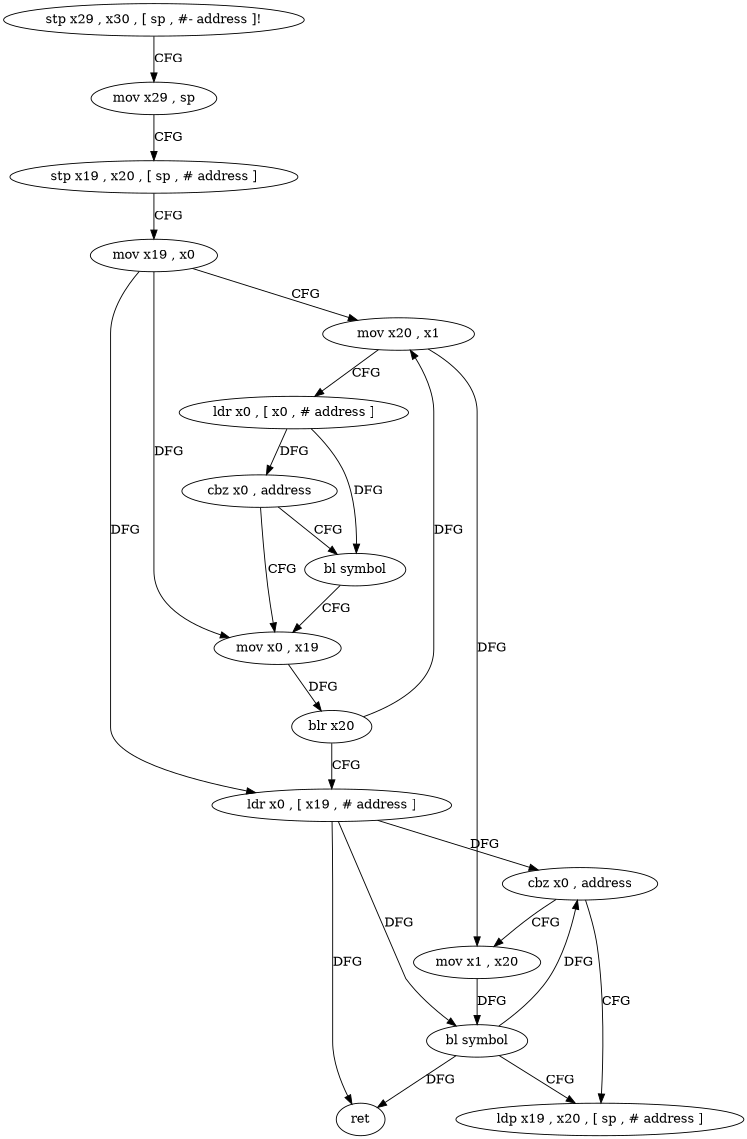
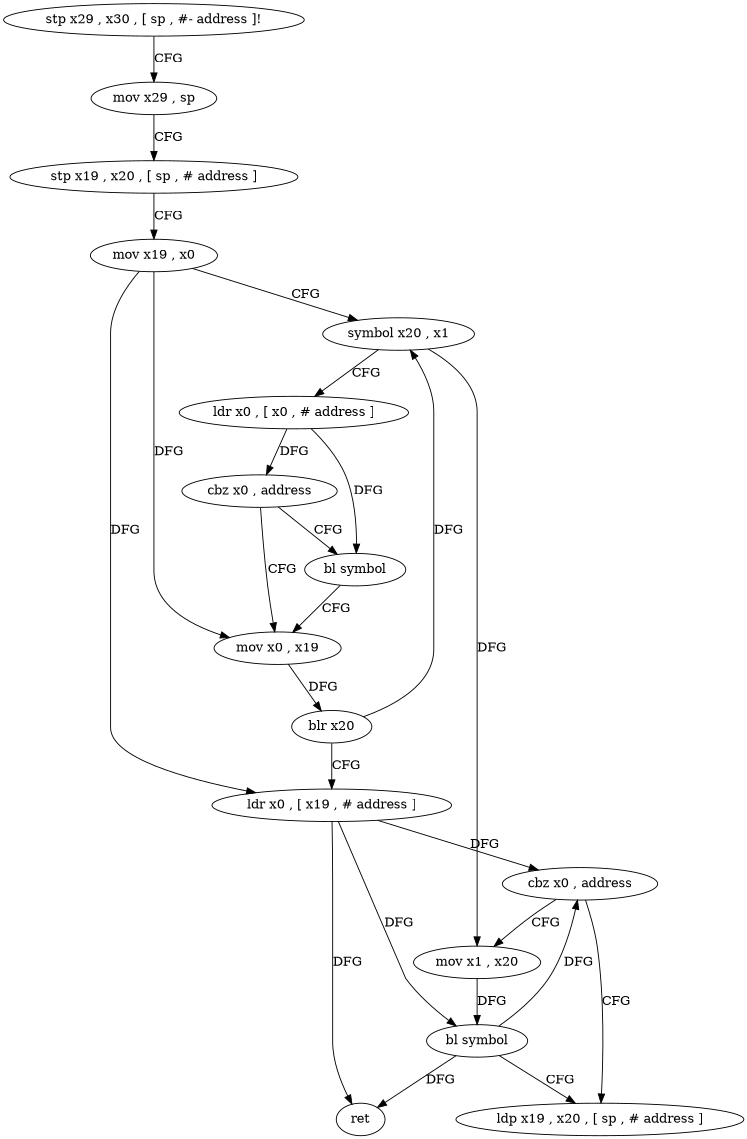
(399, 334) -> (399, 334)
